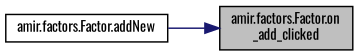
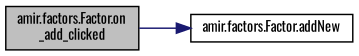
(187, 28) -> (158, 28)
